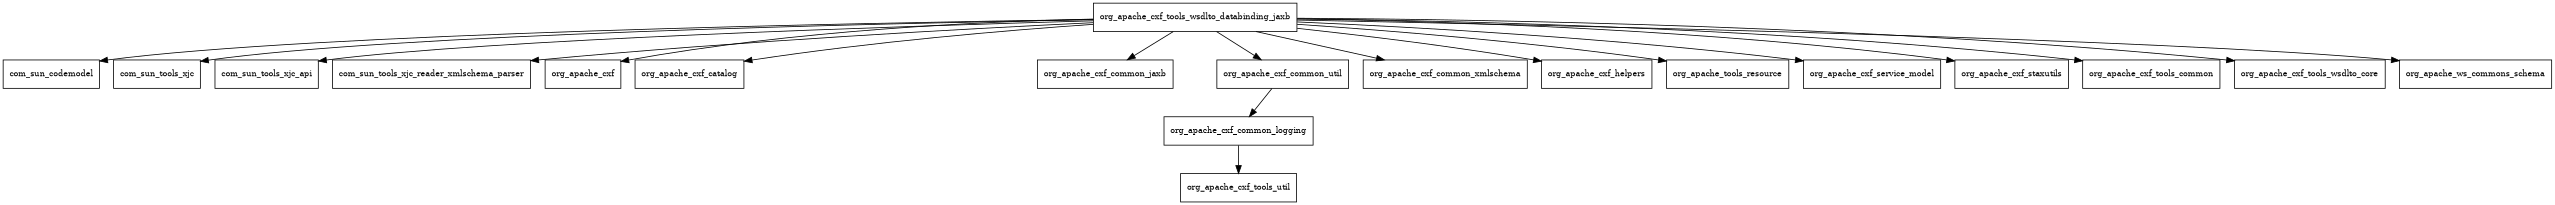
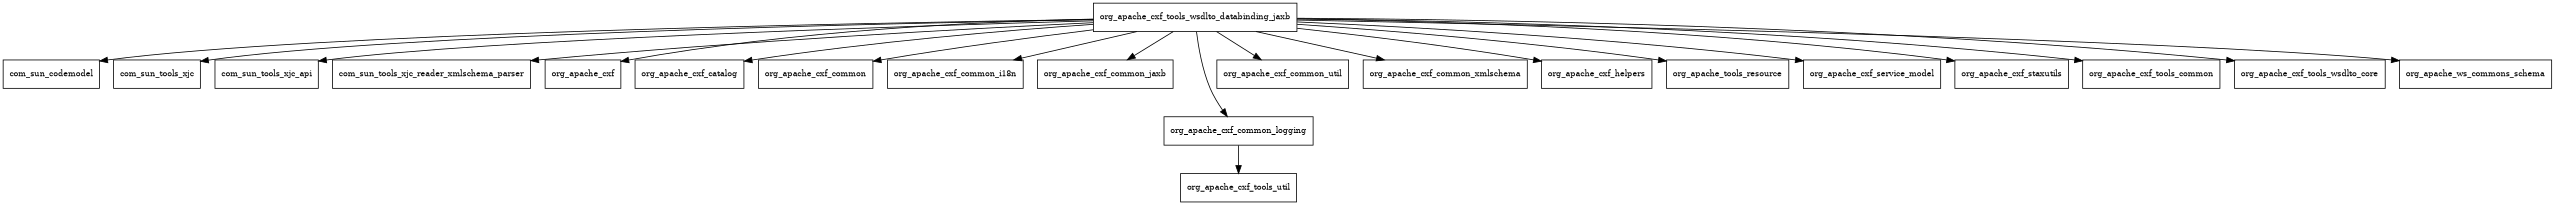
none -> (816, 74)
none -> (955, 74)
(1263, 99) -> (1205, 73)
